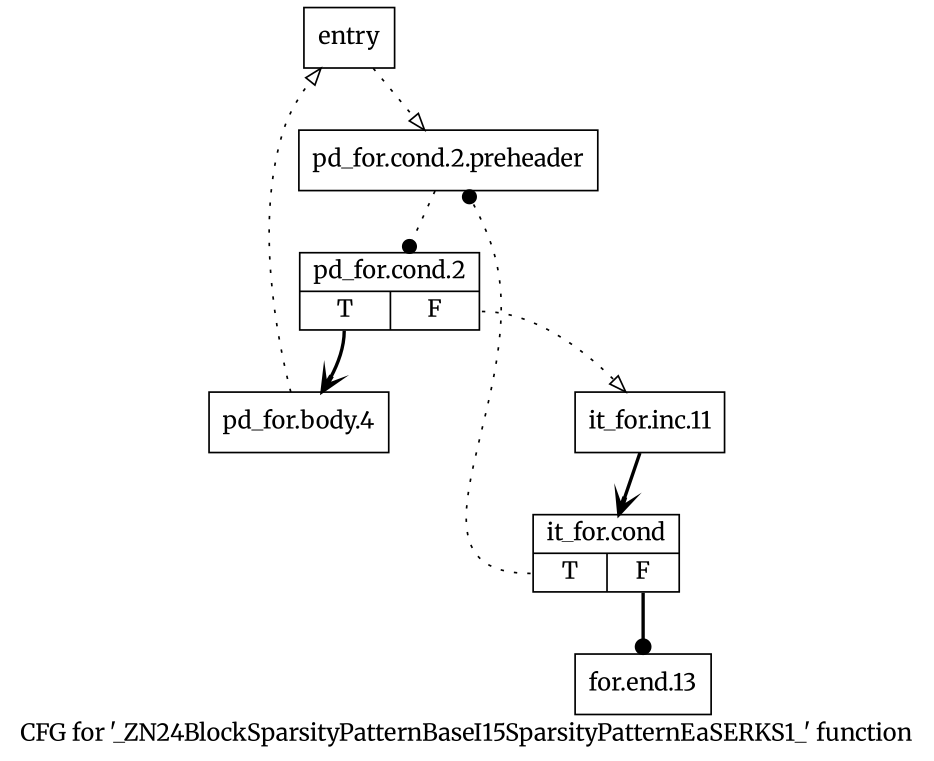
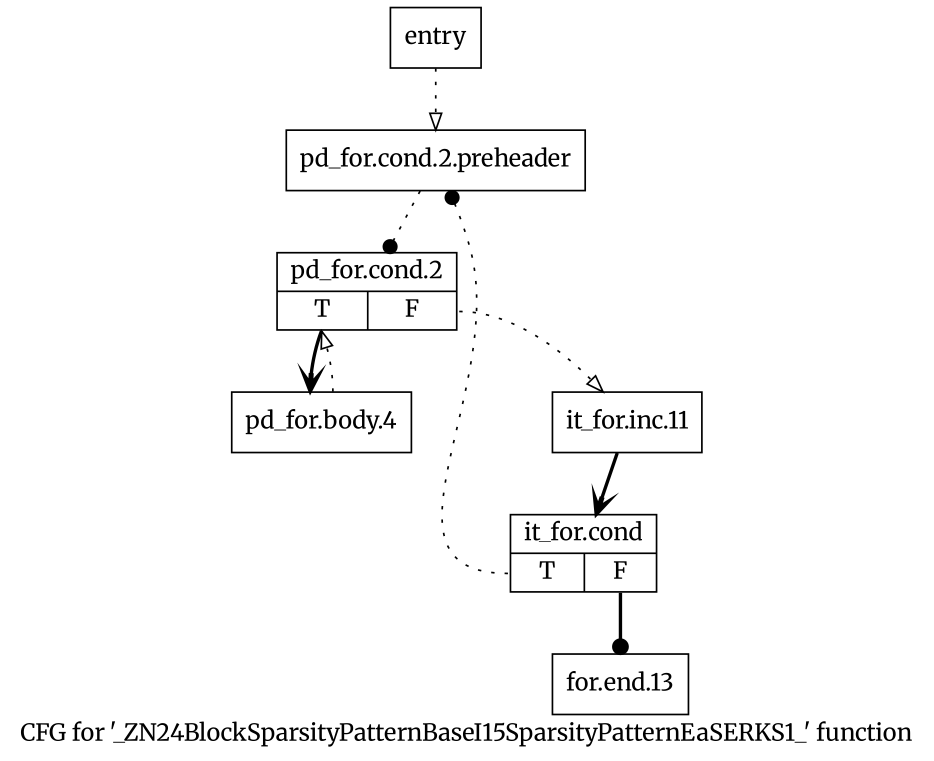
(269, 234) -> (331, 369)
